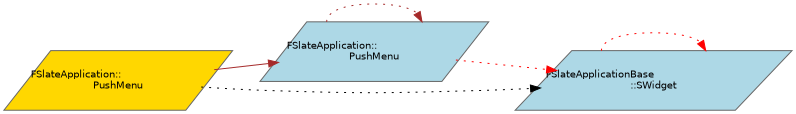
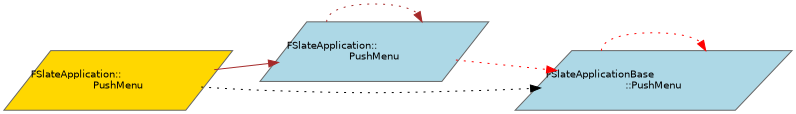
(654, 80) -> (654, 80)
